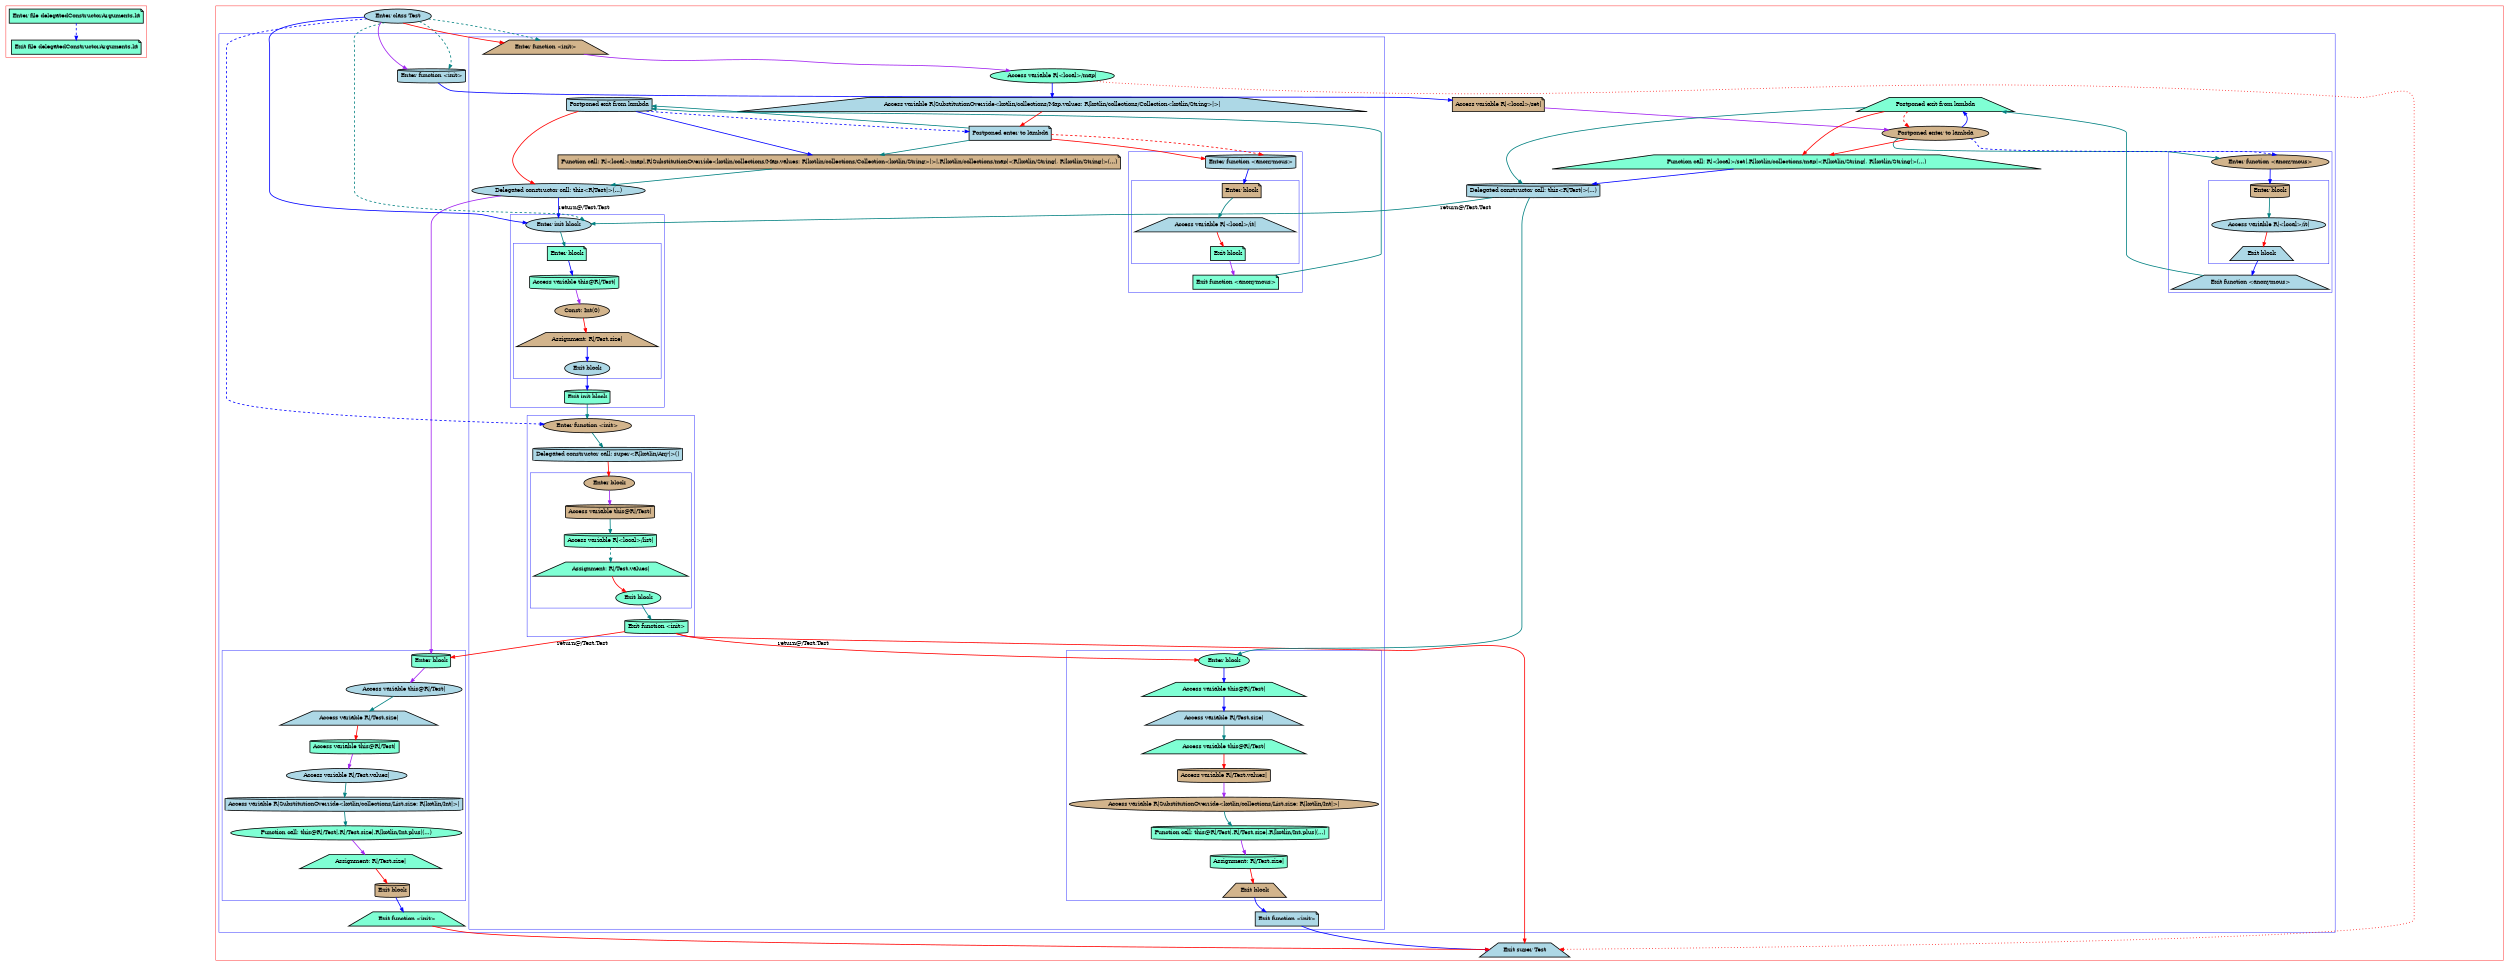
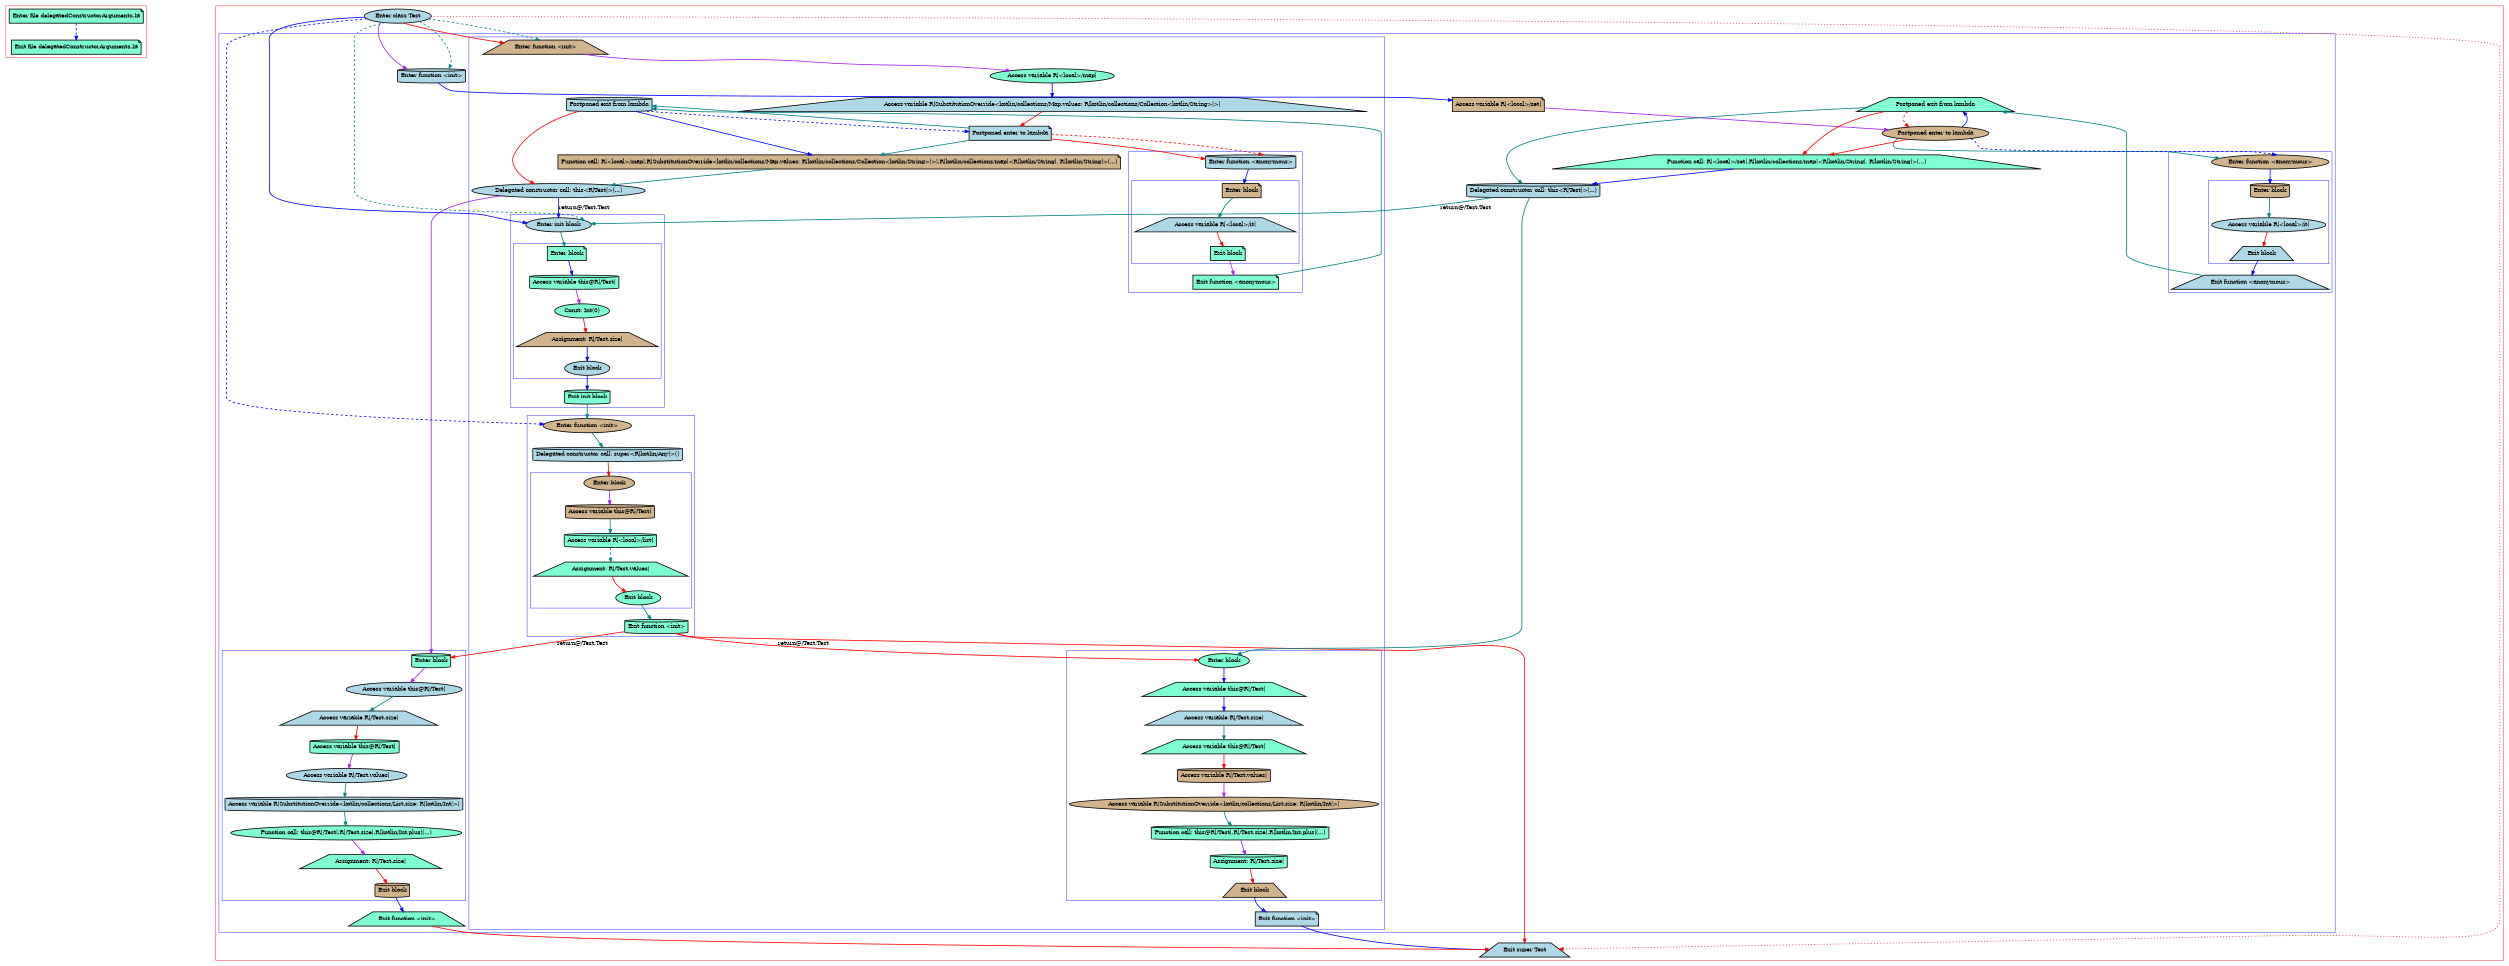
(2414, 273) -> (2374, 36)
(582, 311) -> (582, 311)
